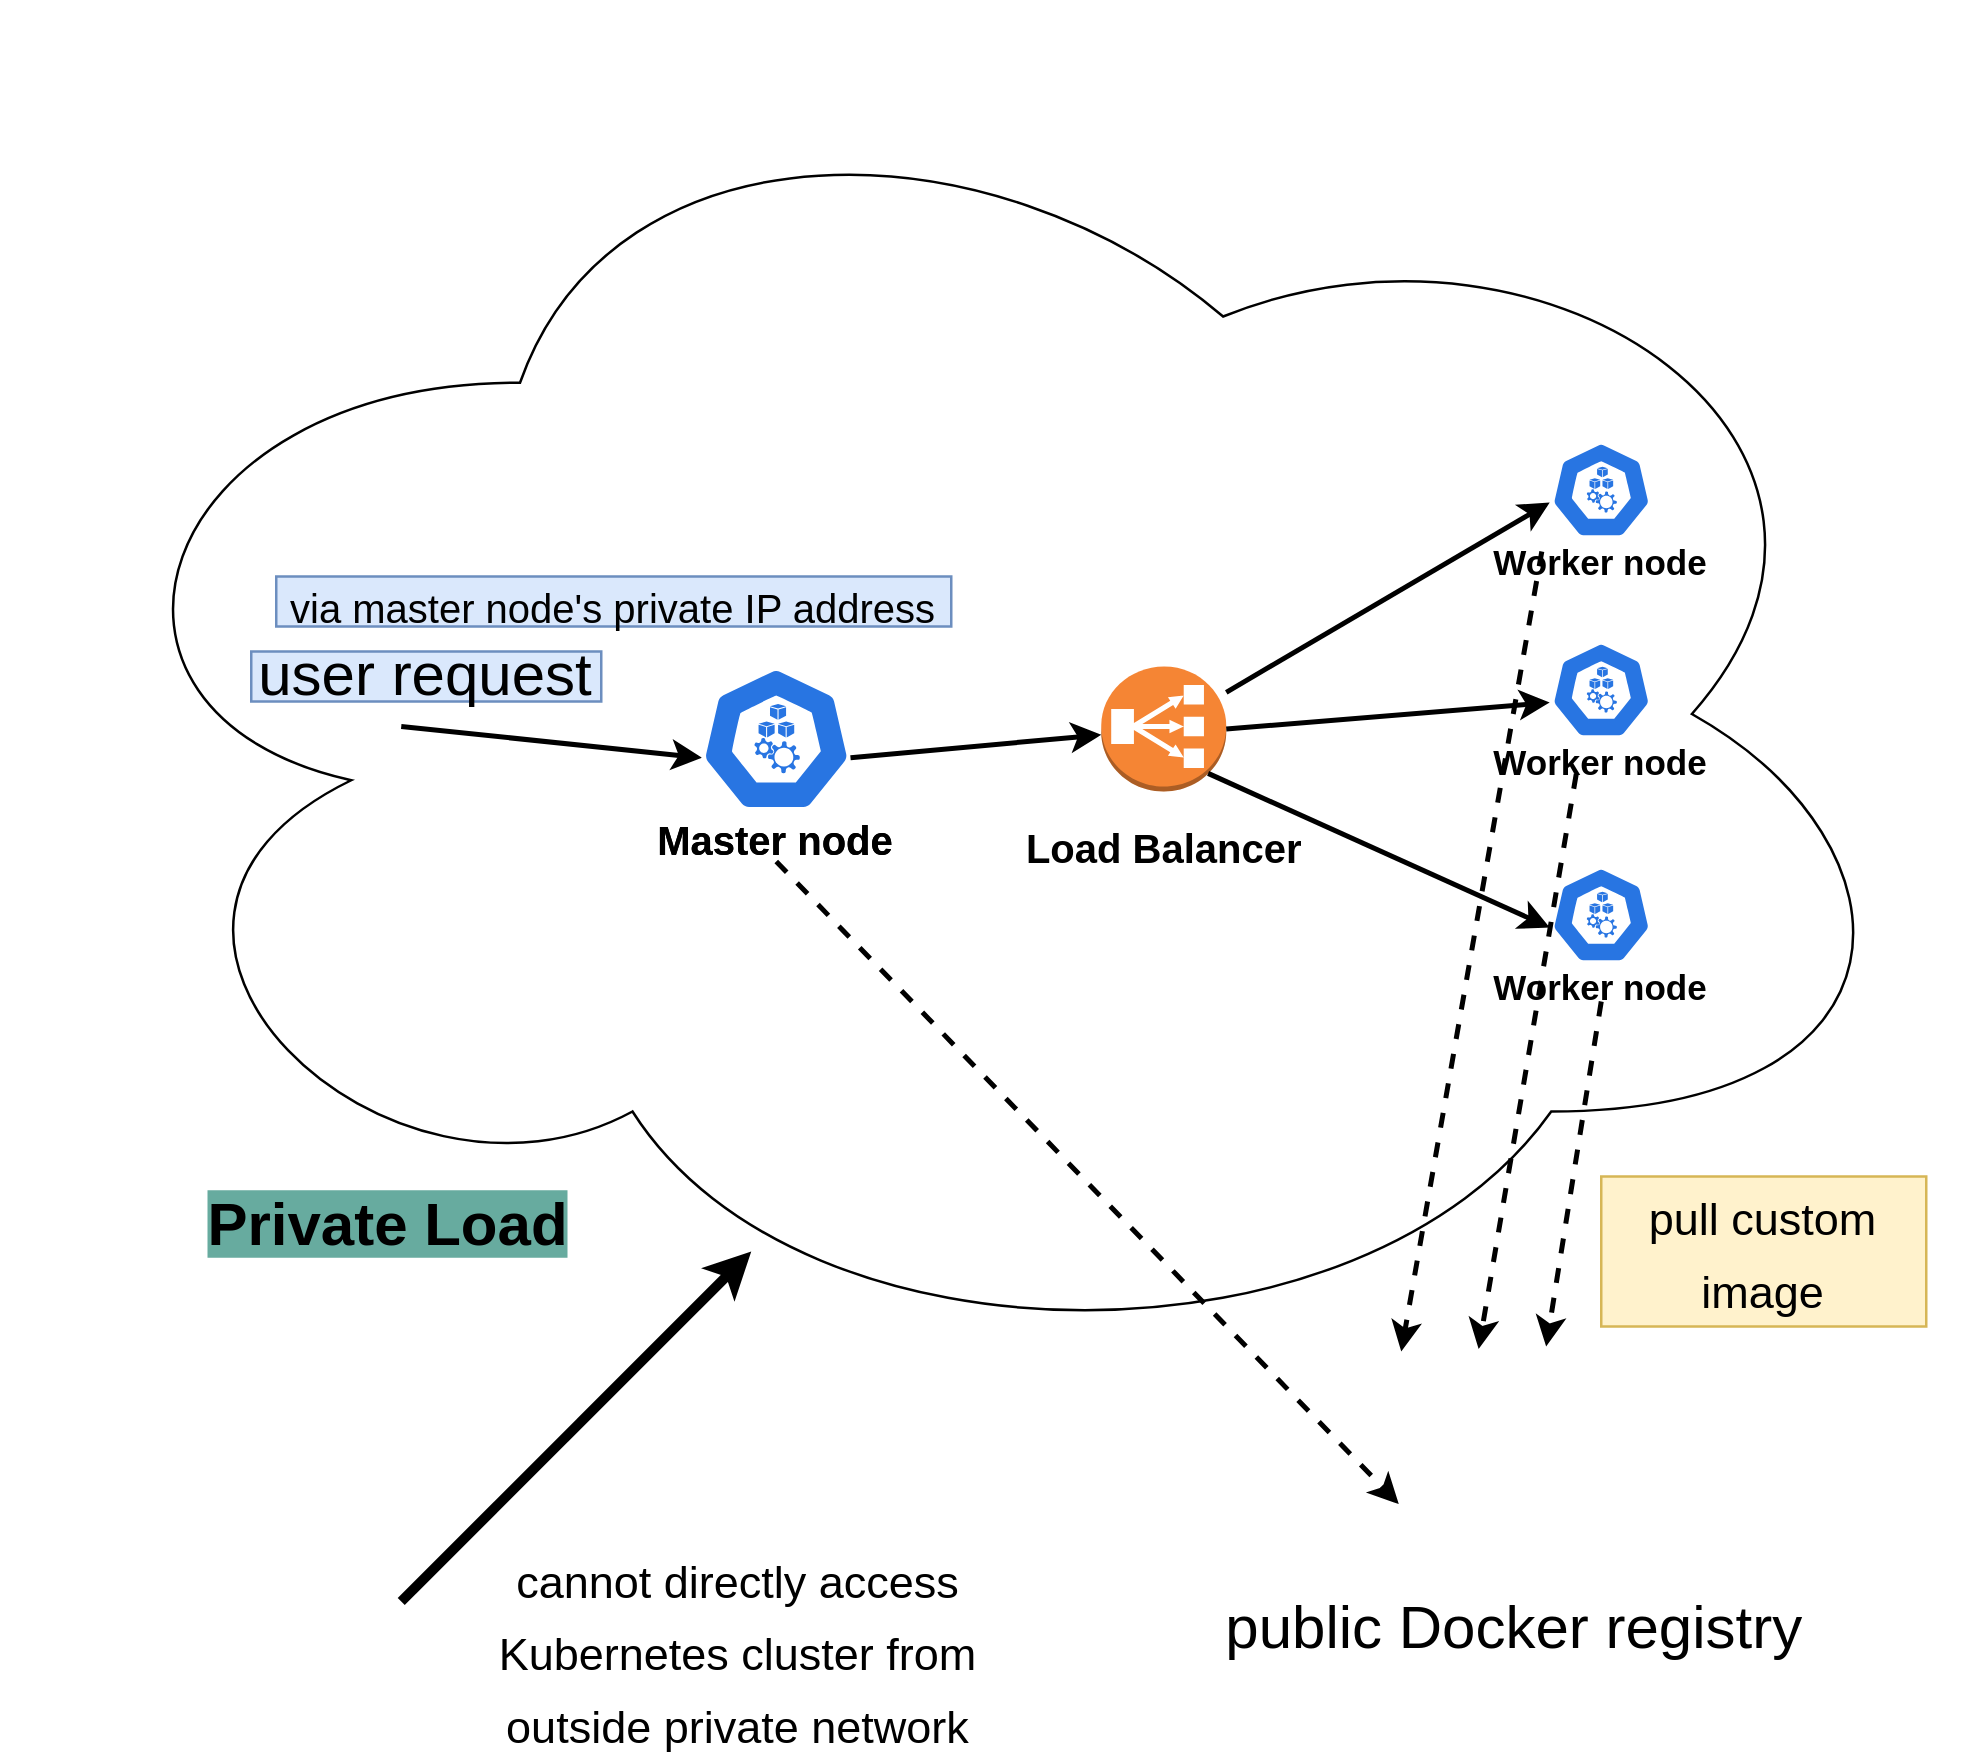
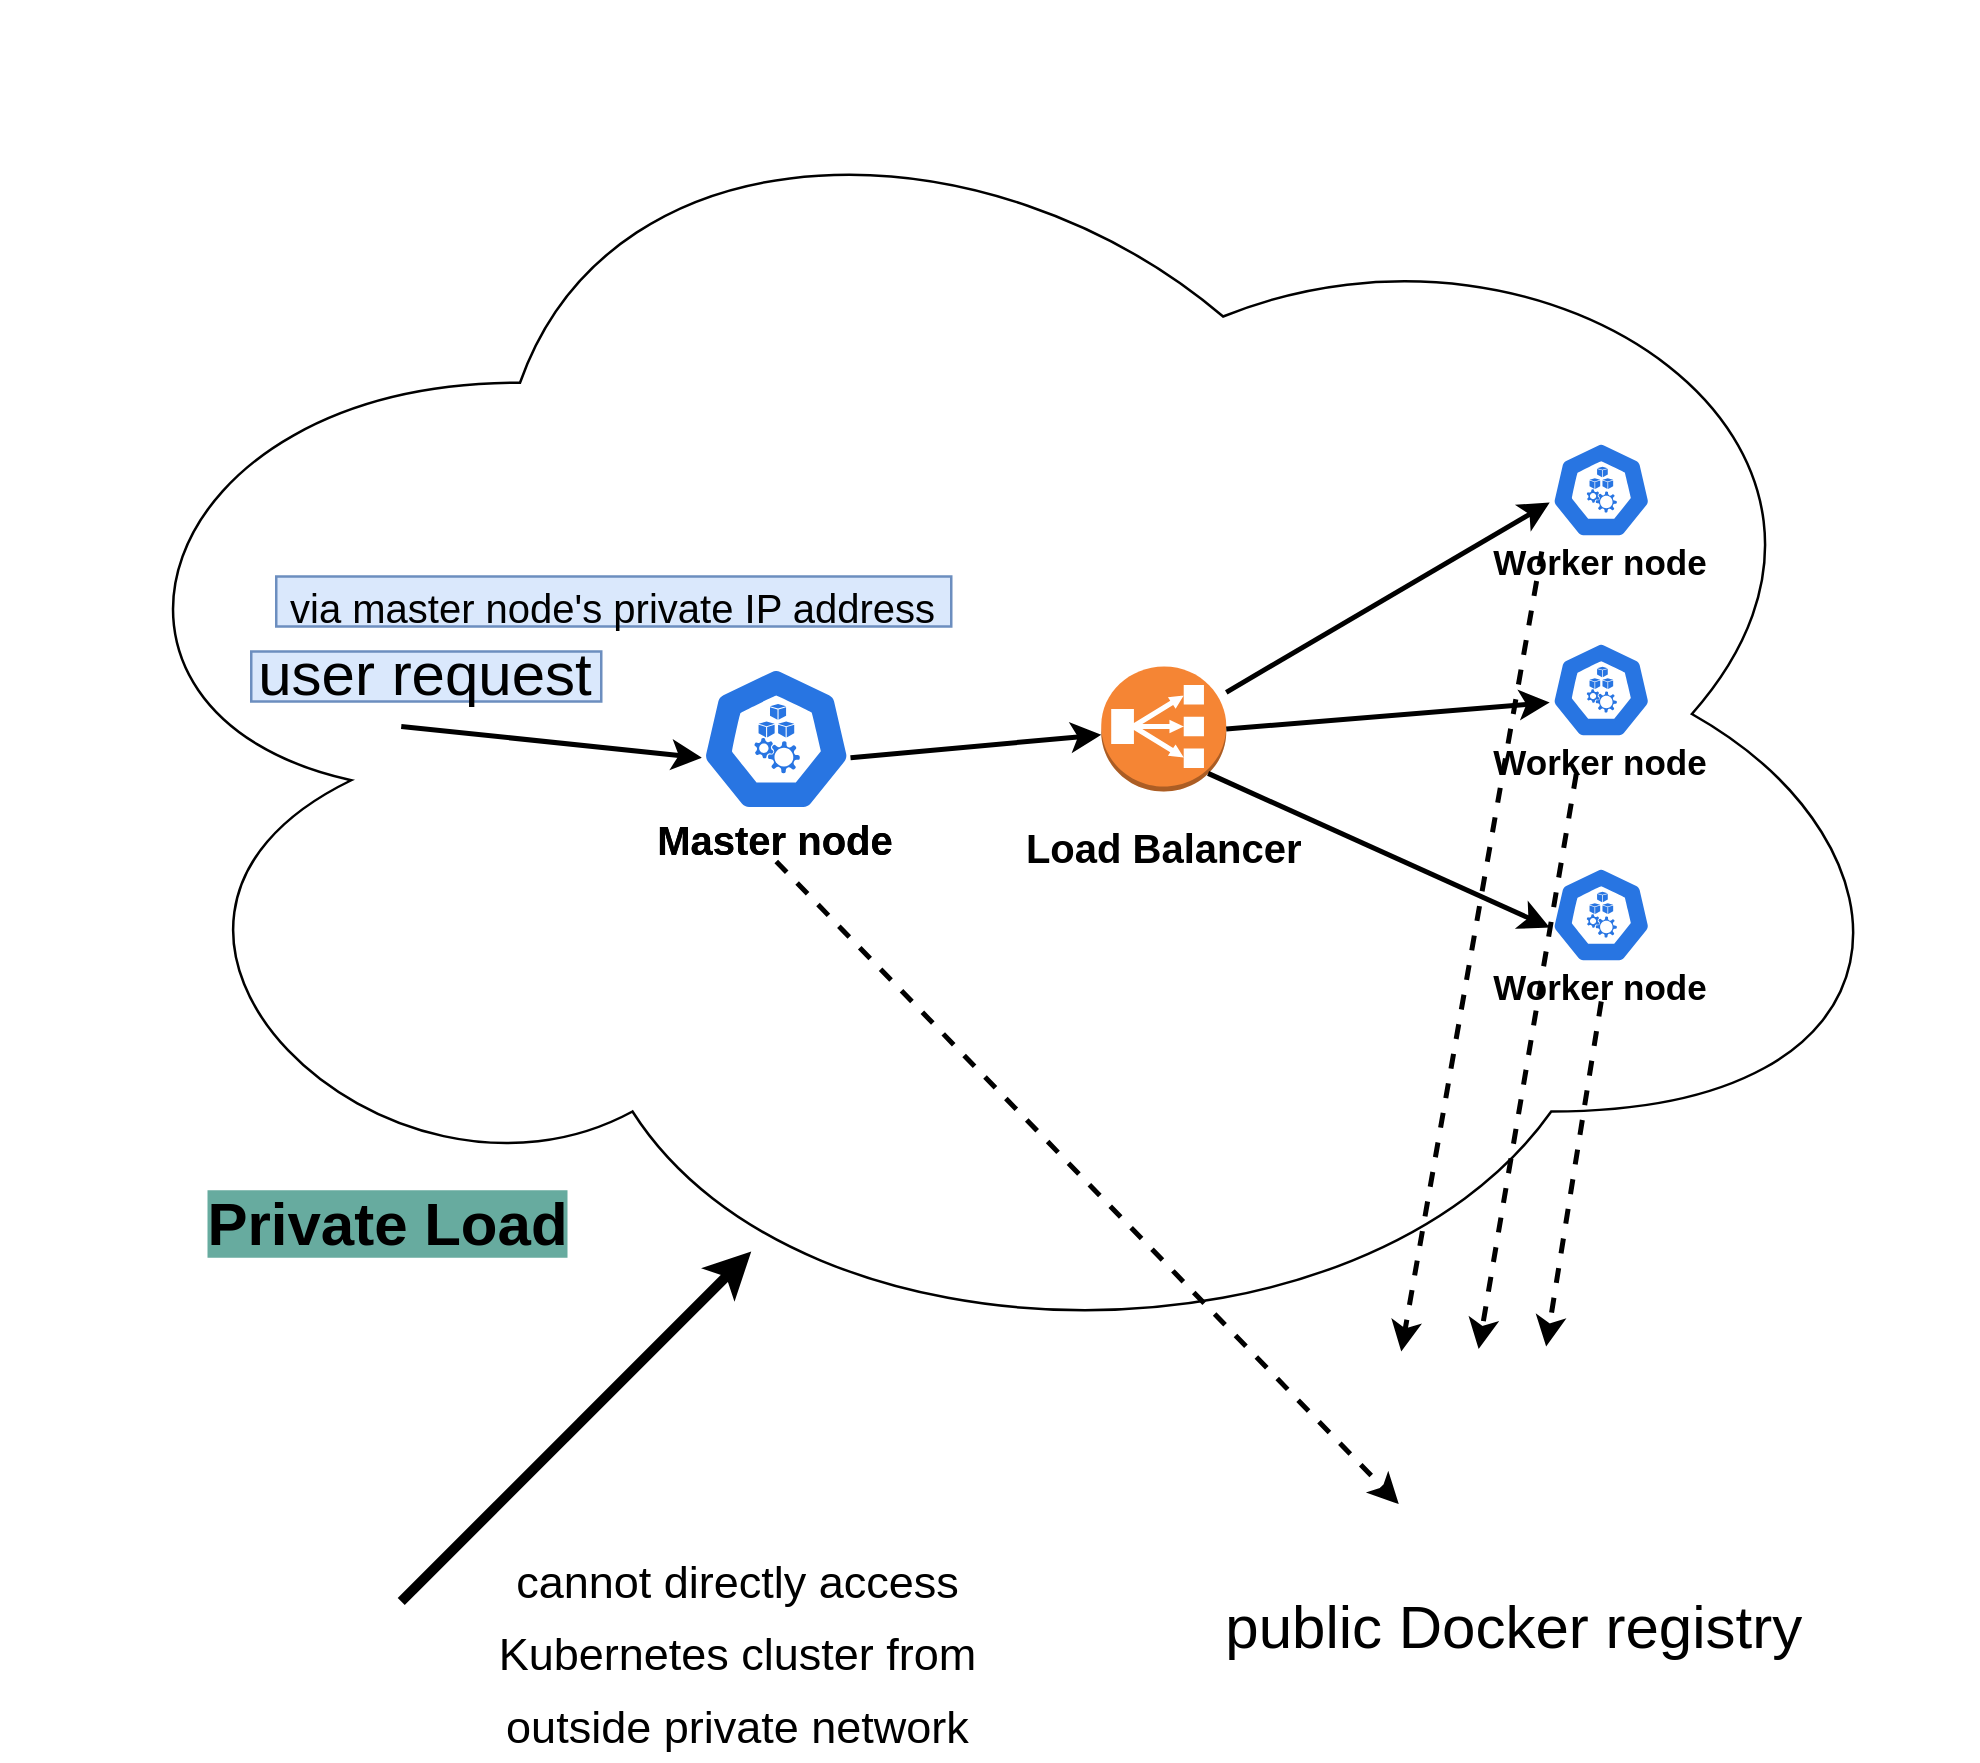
(1764, 1251) -> none
